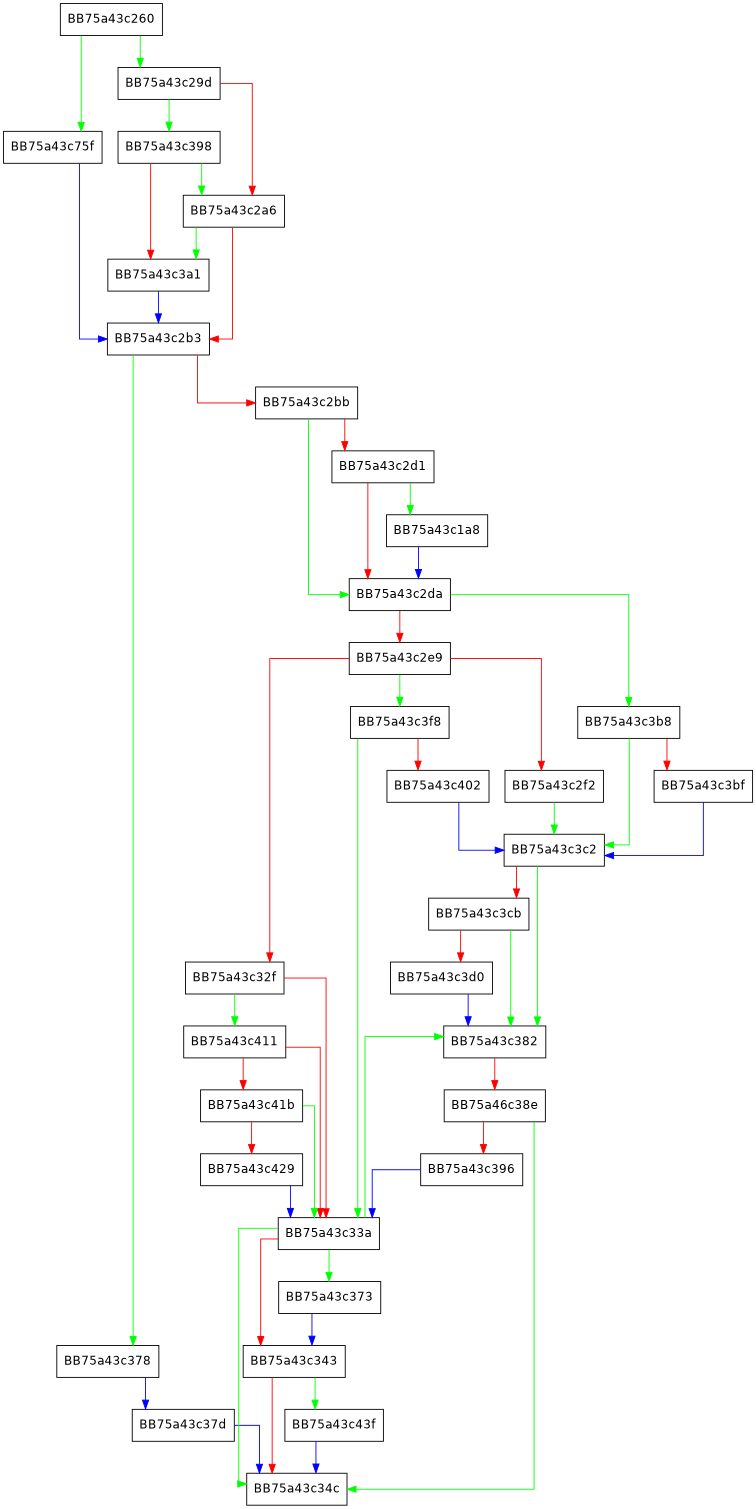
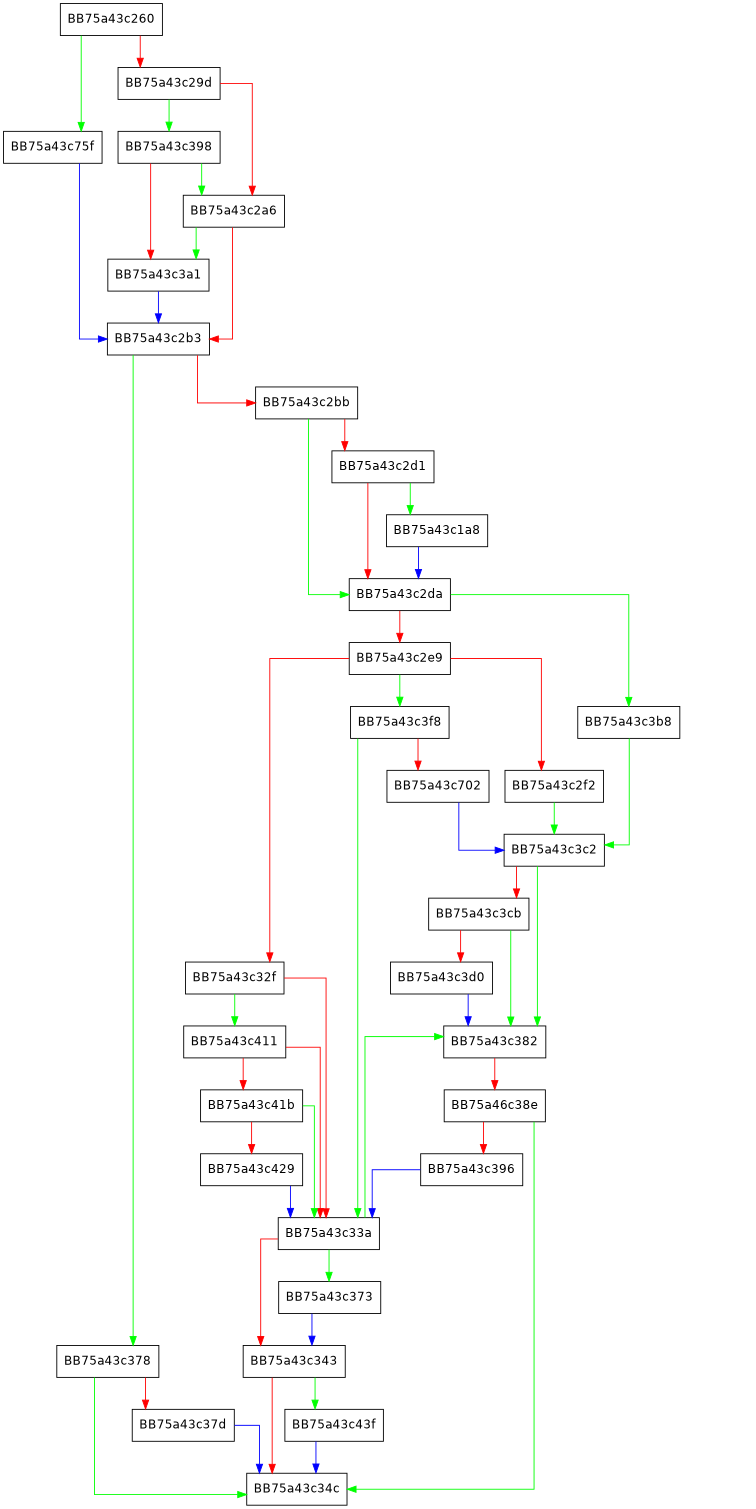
(140, 47) -> (140, 47)
(438, 786) -> (438, 786)
(703, 786) -> none
(239, 1337) -> (108, 1495)
(146, 1389) -> (146, 1389)
